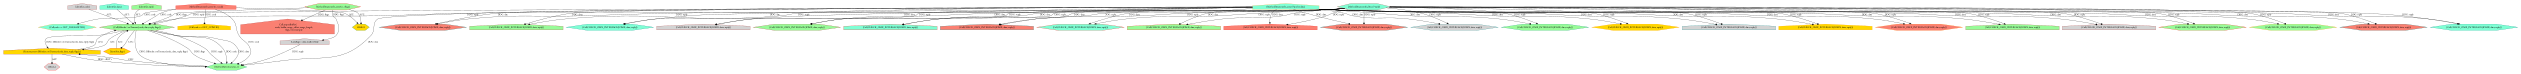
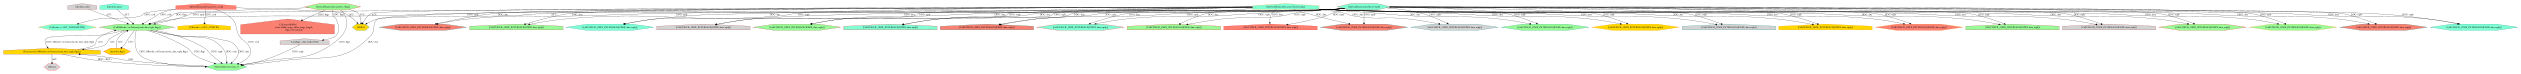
(147, 7) -> none
none -> (805, 8)
none -> (782, 11)
none -> (309, 55)
